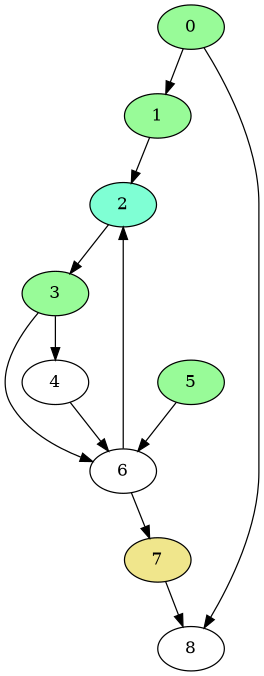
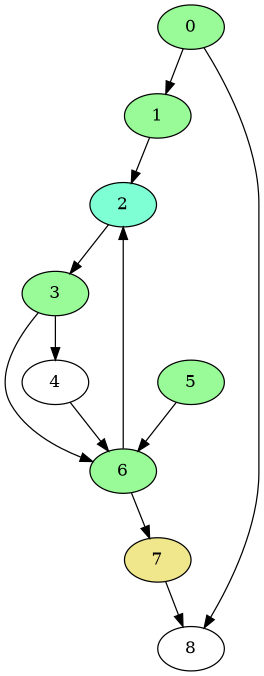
(123, 471) -> (123, 471)
